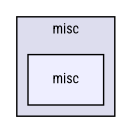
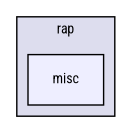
(66, 30) -> (66, 30)
